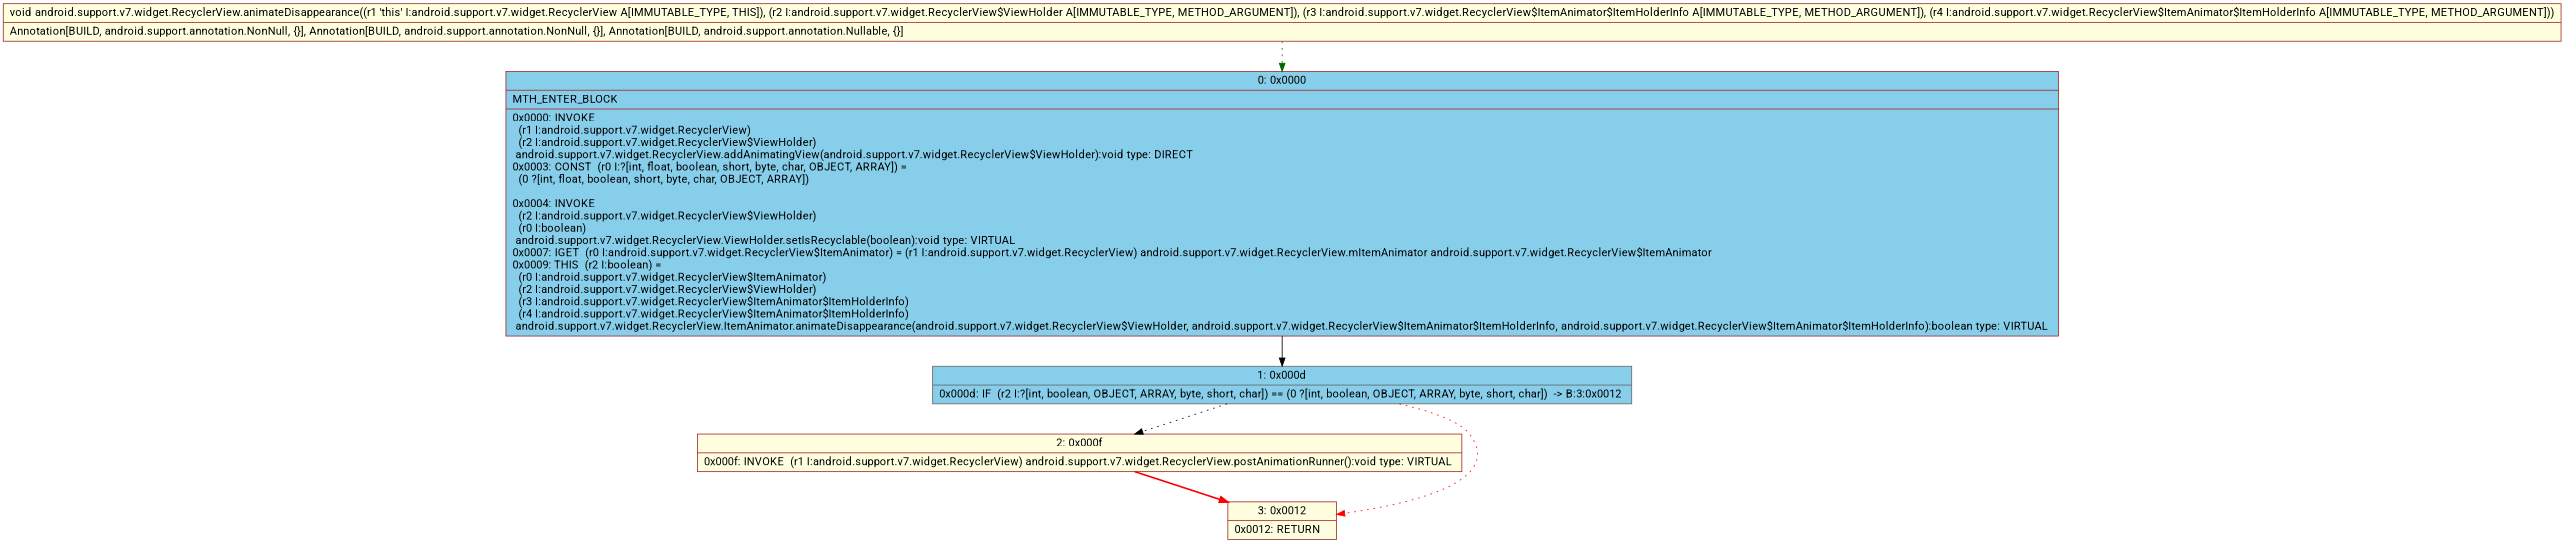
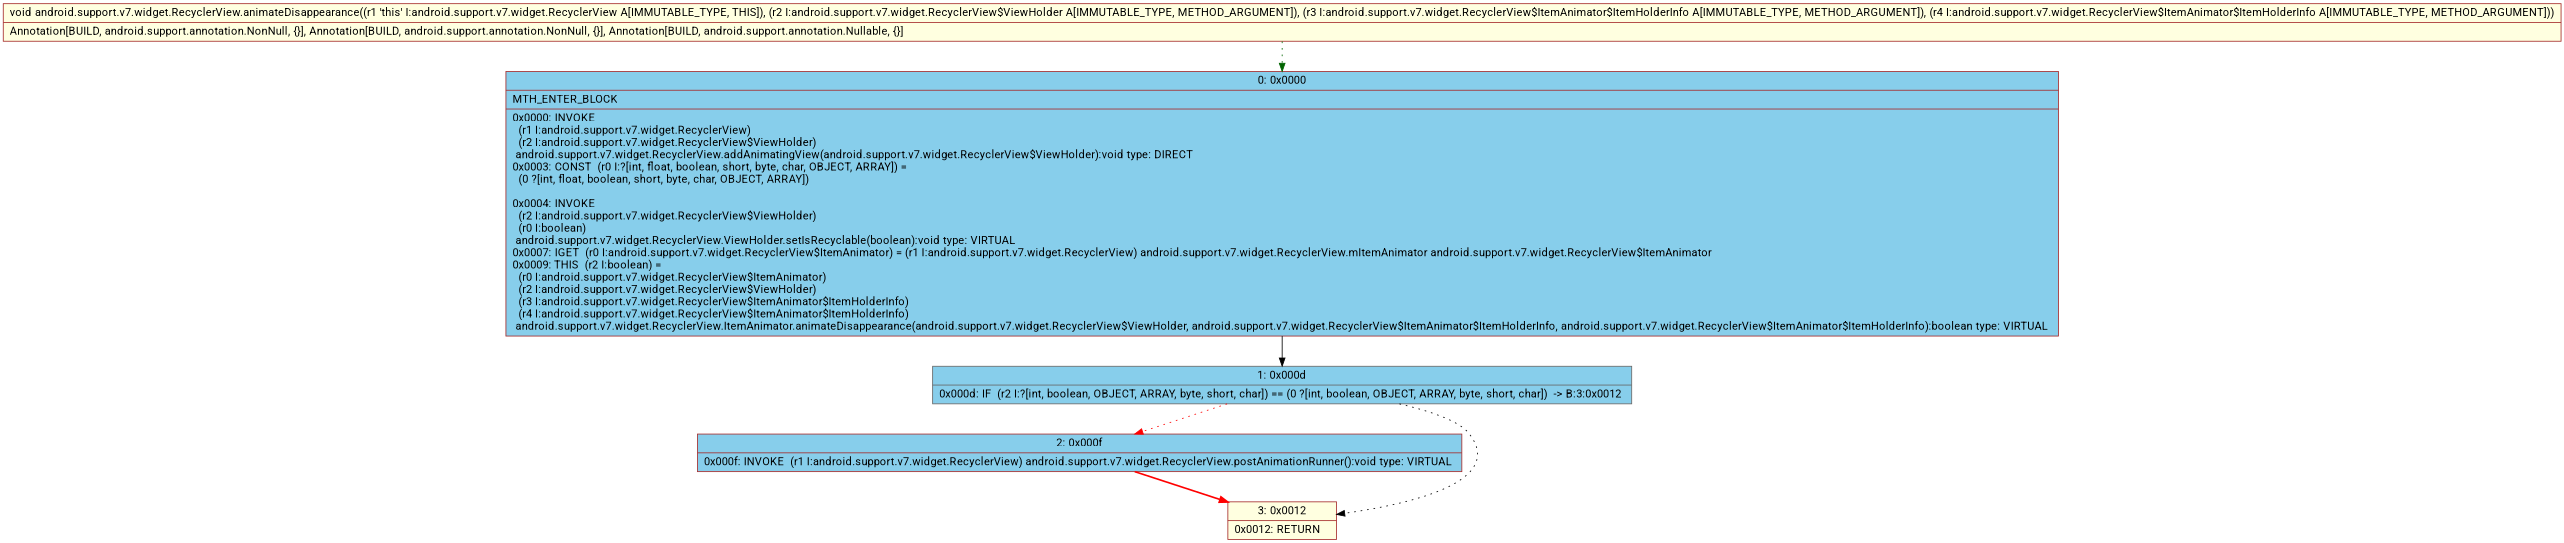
(1185, 418) -> (1185, 418)
(1080, 453) -> (1080, 453)
(1464, 477) -> (1464, 477)
